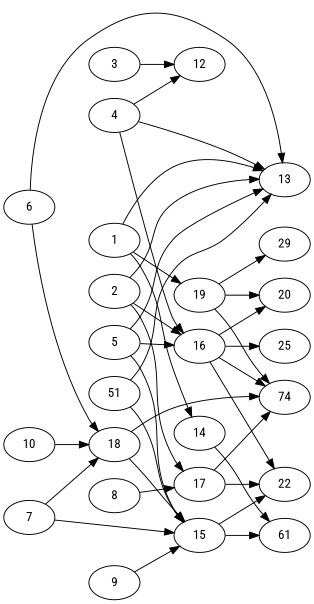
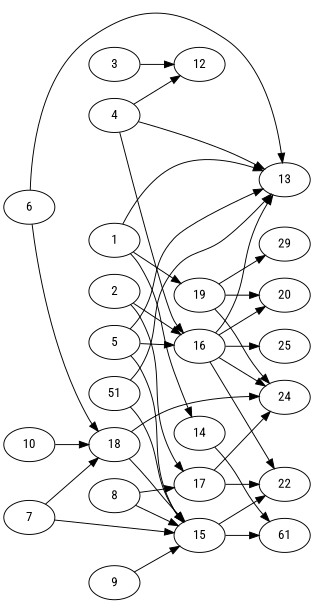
(171, 205) -> (243, 276)
(285, 397) -> (285, 397)
none -> (153, 513)
